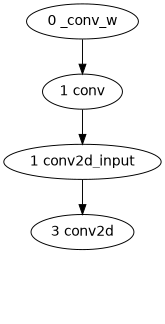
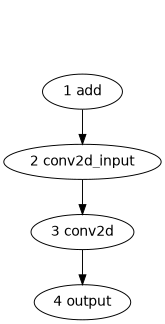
(82, 21) -> none
(82, 92) -> (82, 92)
(82, 162) -> (82, 162)
none -> (82, 302)
